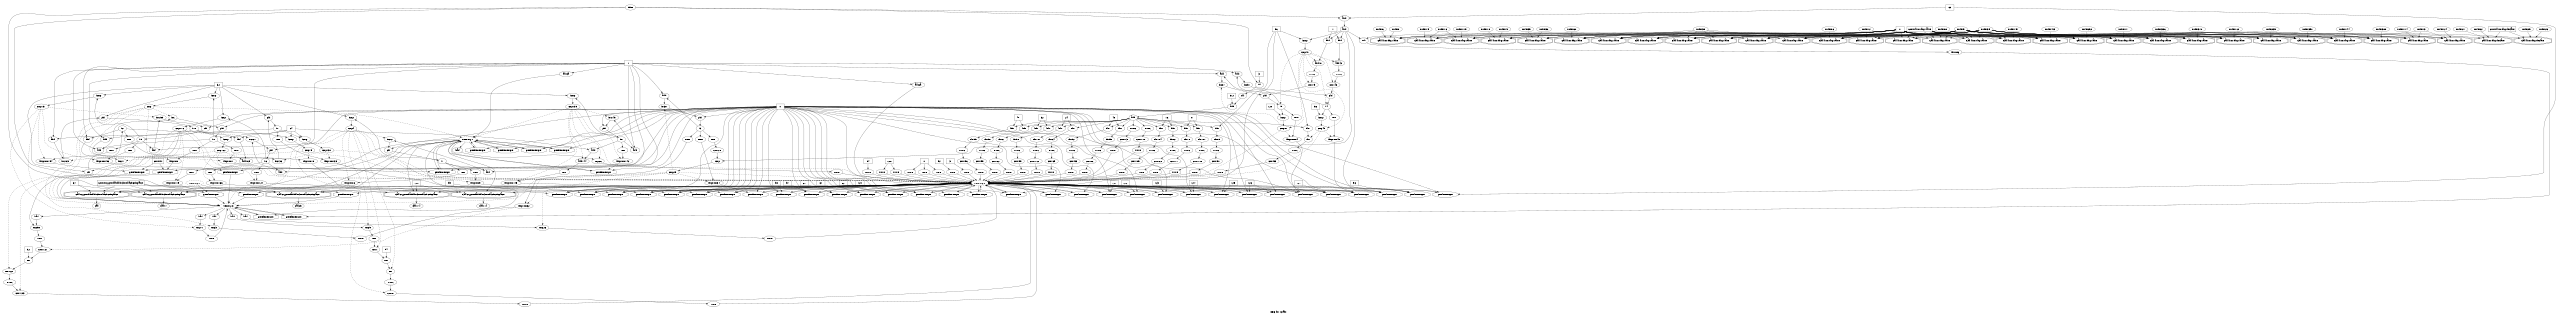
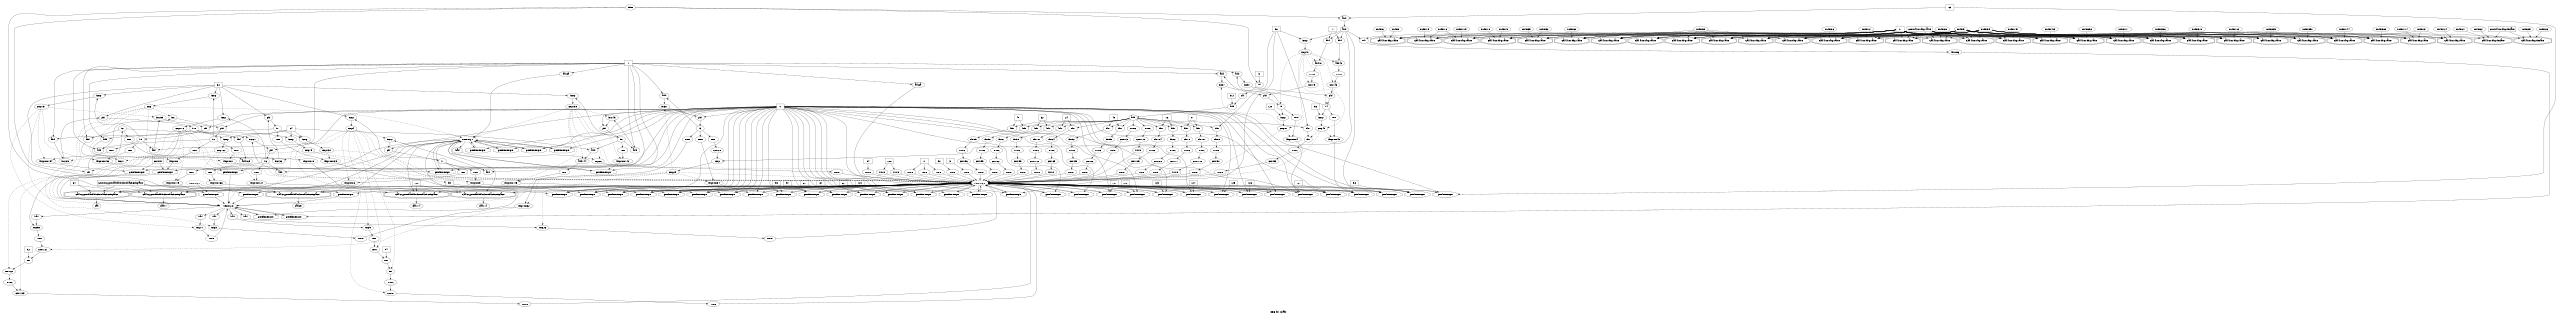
(308, 155) -> (376, 167)
